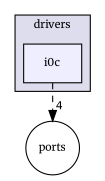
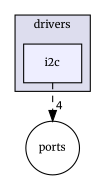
(53, 63) -> (53, 63)
